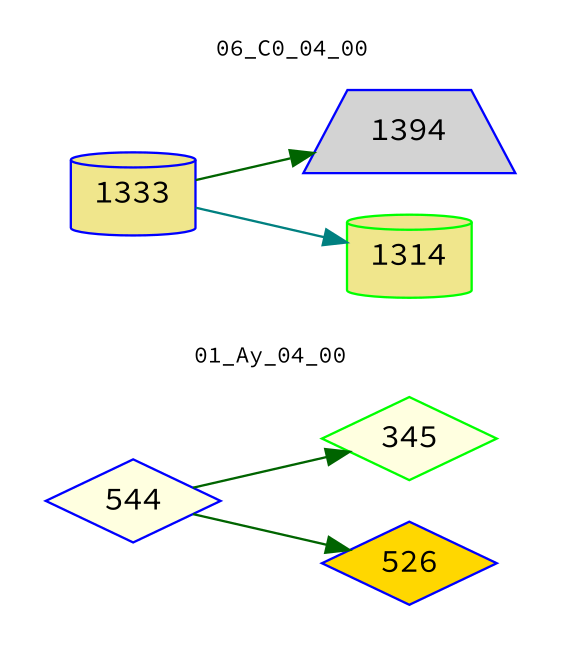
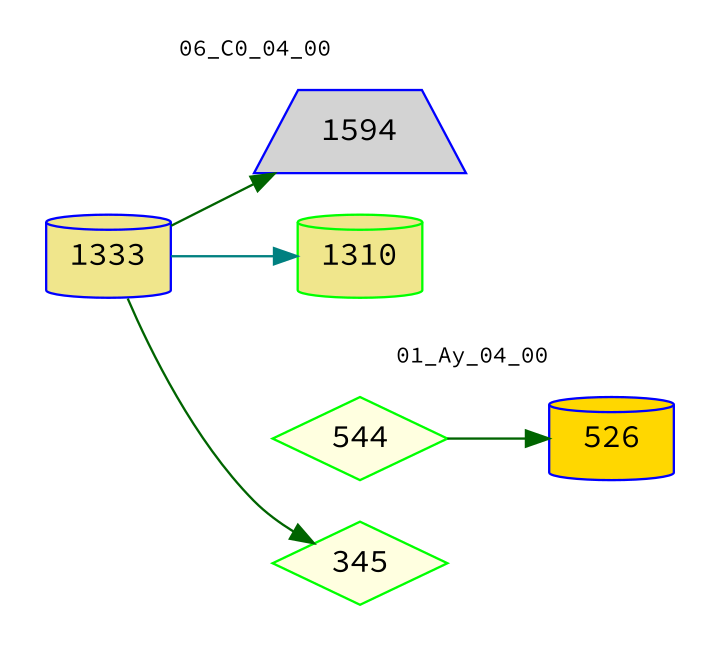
(409, 132) -> (360, 132)
(409, 256) -> (360, 256)
(260, 472) -> (195, 427)
(133, 501) -> (360, 439)
(409, 563) -> (612, 439)
